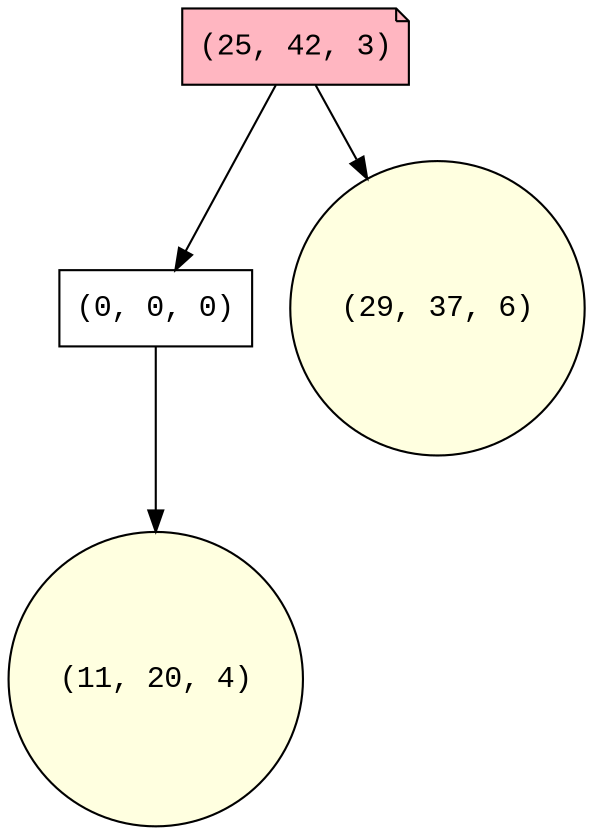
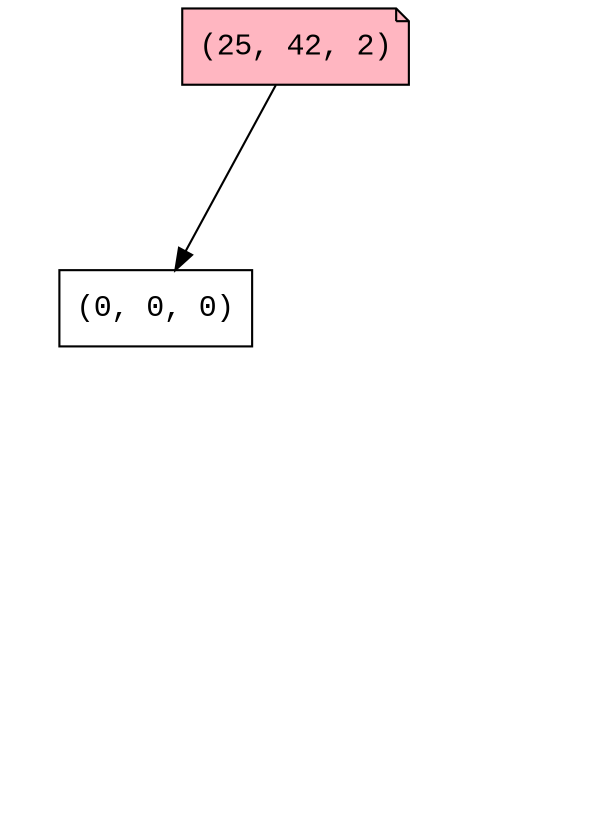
(296, 47) -> (296, 47)
(437, 308) -> none
(156, 679) -> none
